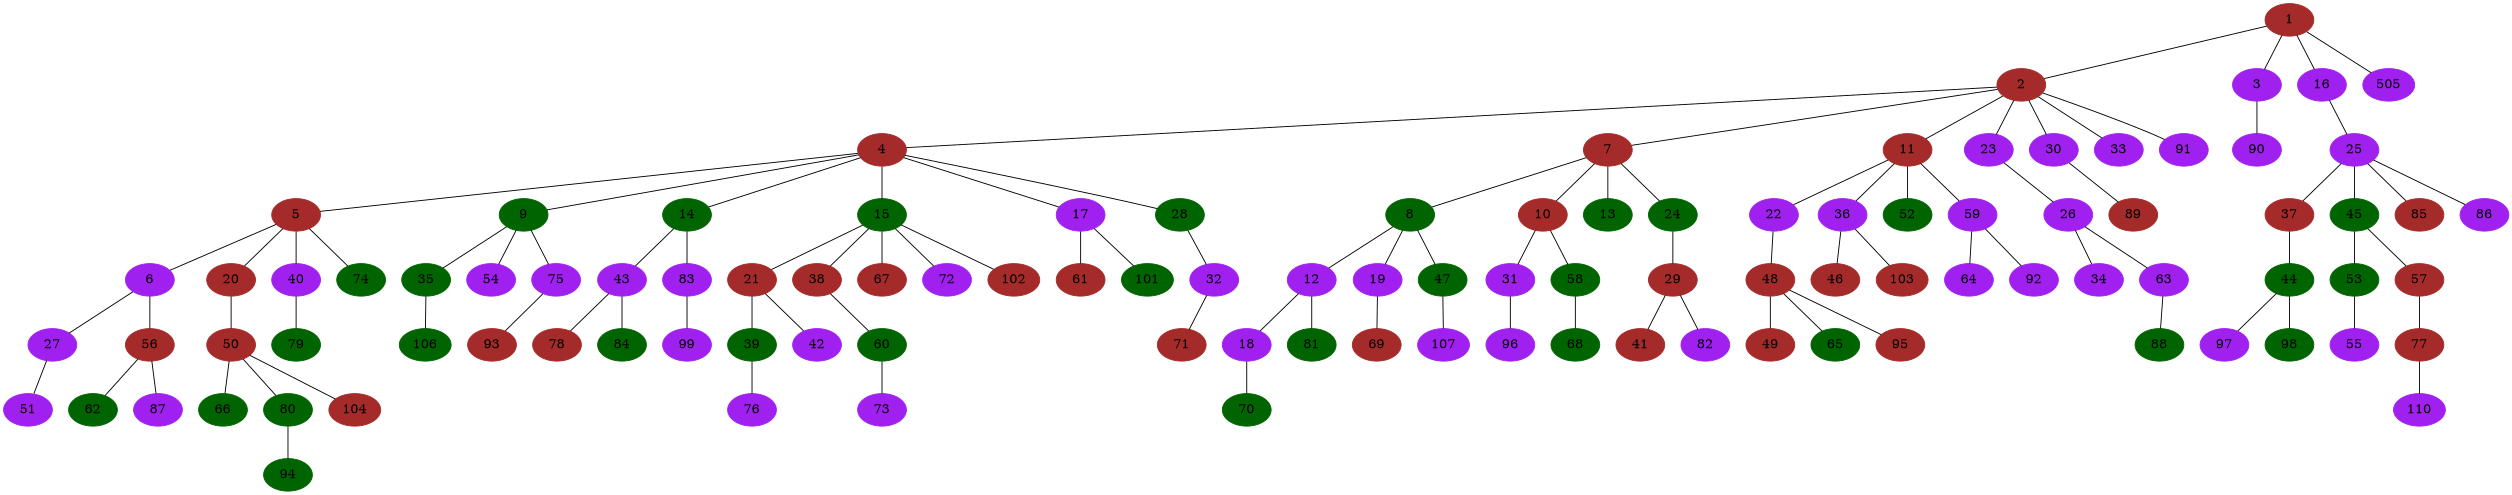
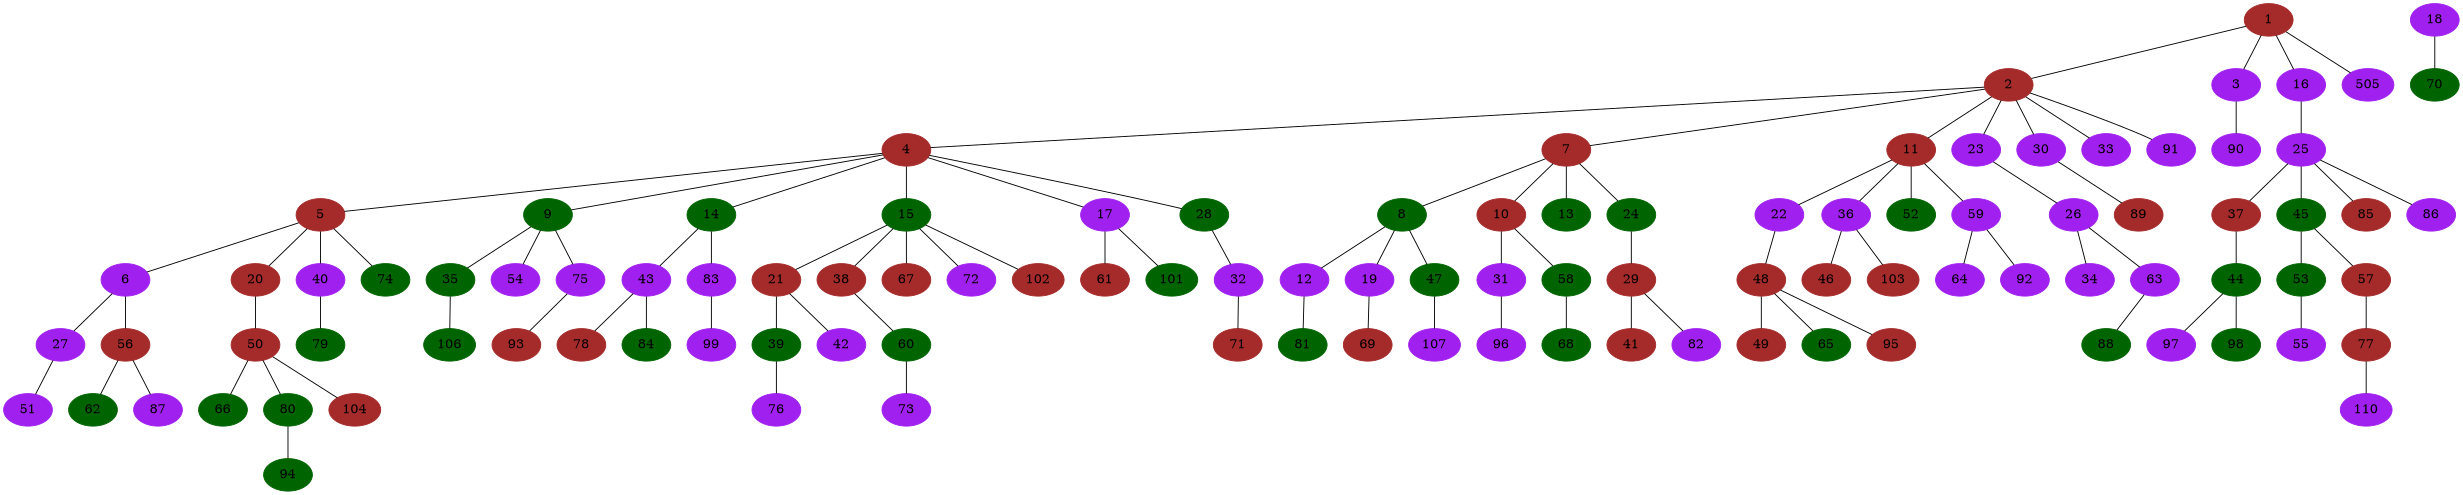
(1279, 312) -> none
